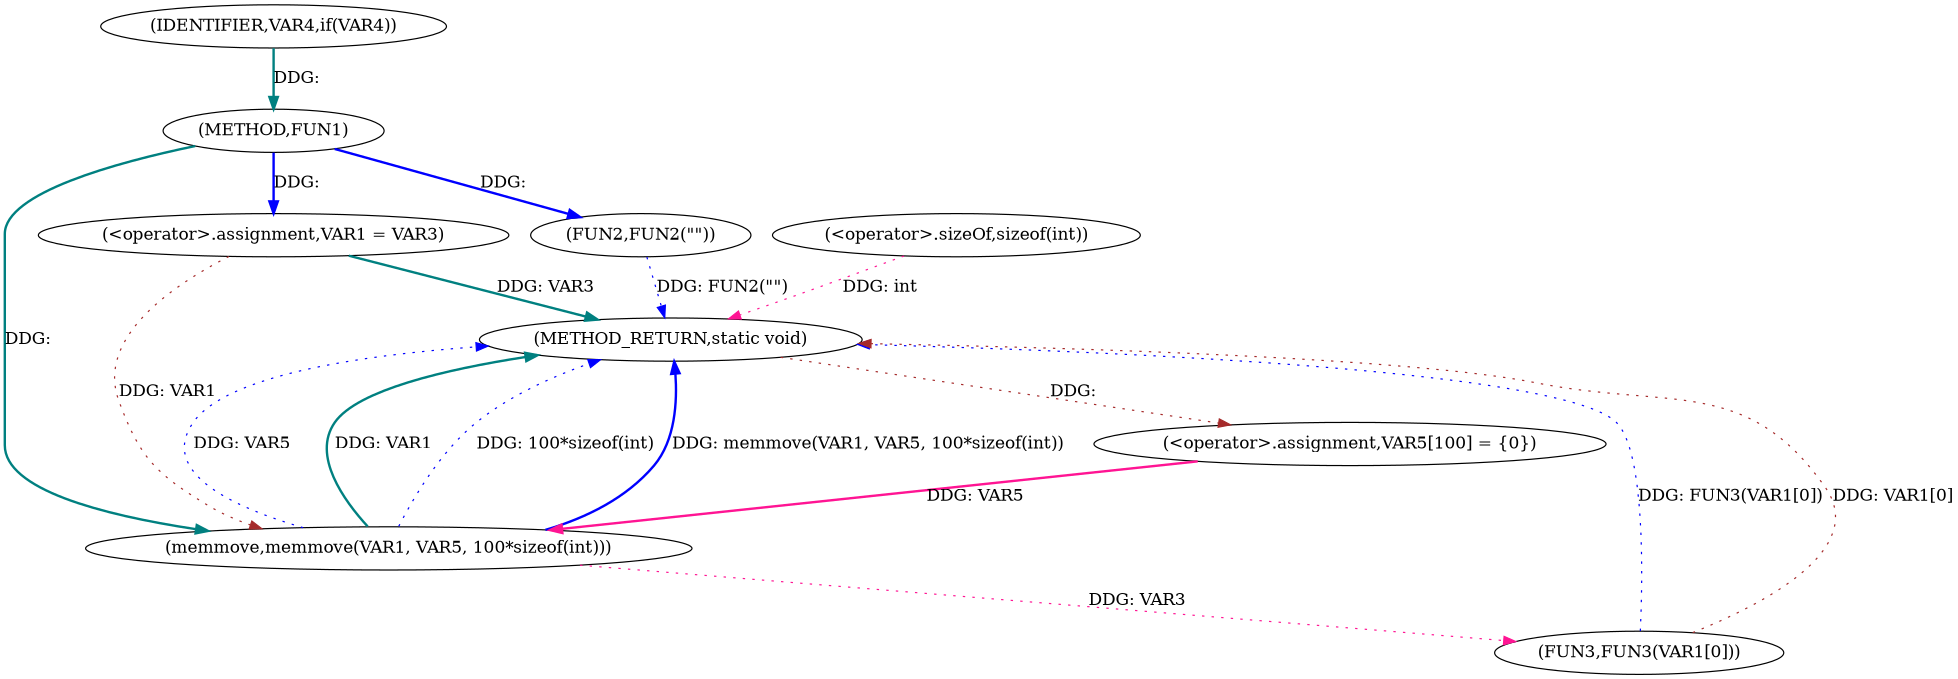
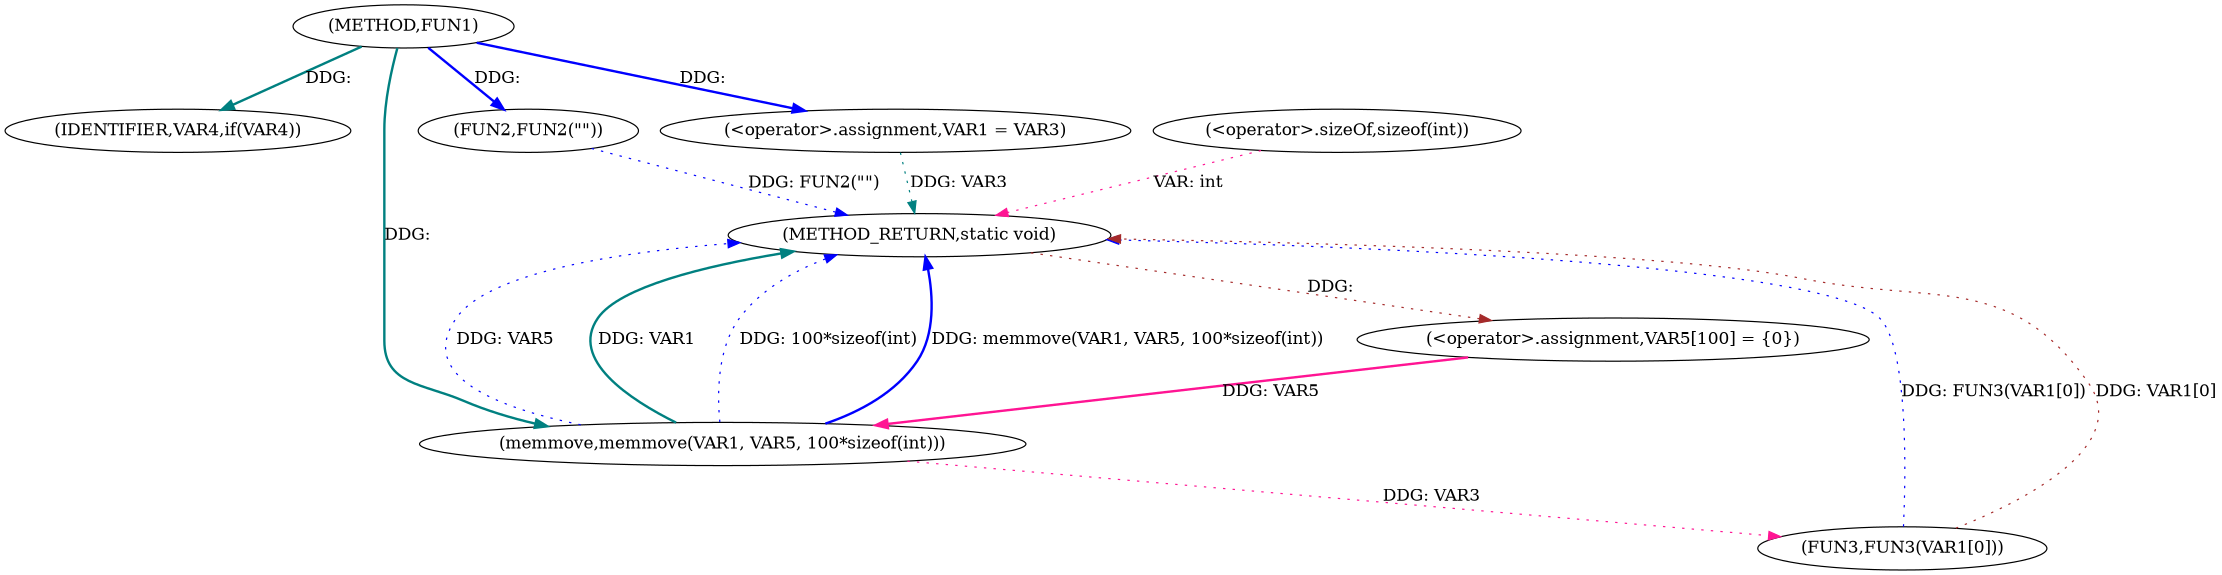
(274, 73) -> (297, 76)
(467, 286) -> (906, 177)
(880, 287) -> (1188, 183)
(118, 396) -> none
